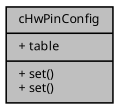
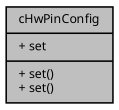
(39, 46) -> (33, 46)
